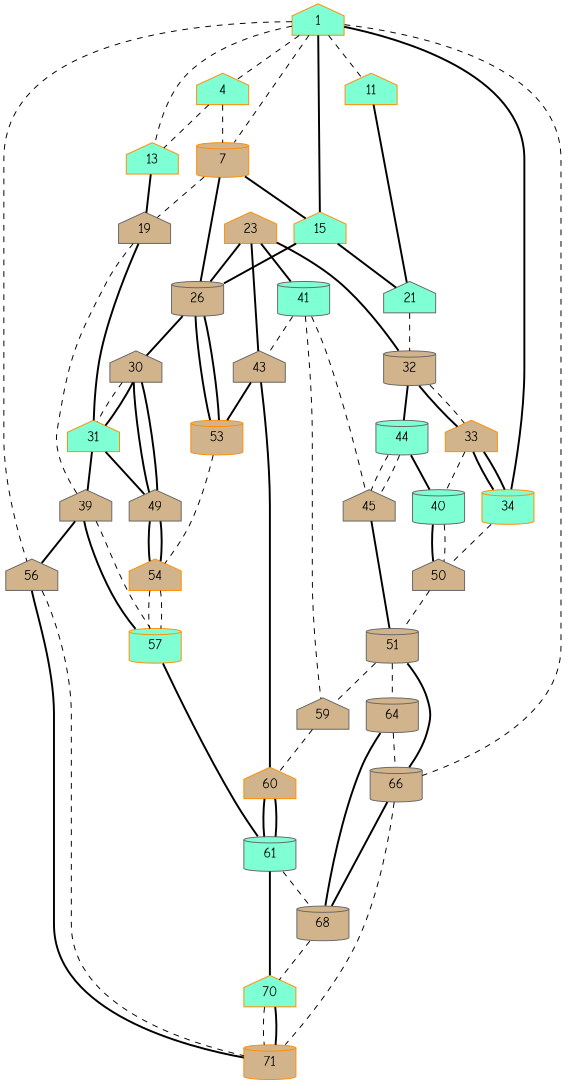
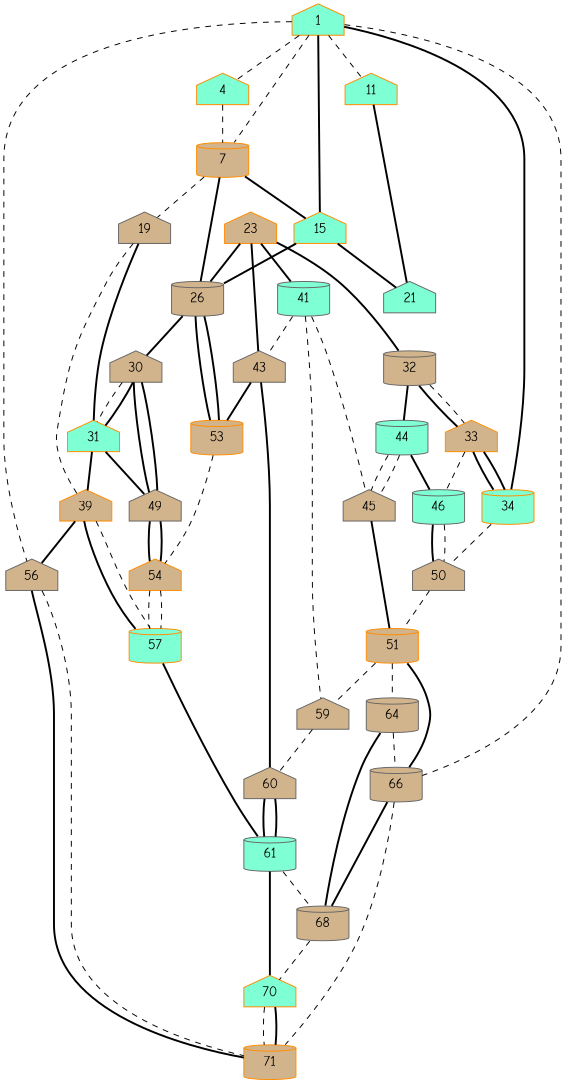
(152, 160) -> none
(410, 332) -> none
(86, 507) -> (86, 507)
(439, 507) -> (439, 507)
(392, 646) -> (392, 646)
(270, 785) -> (270, 785)
